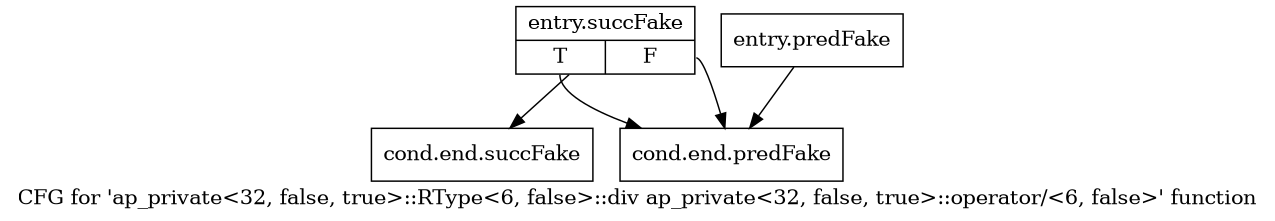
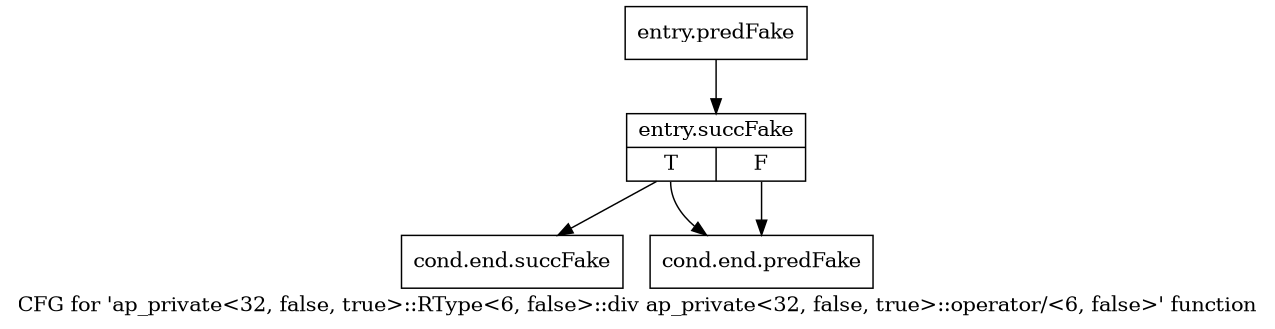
(776, 91) -> (716, 79)
